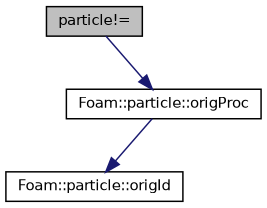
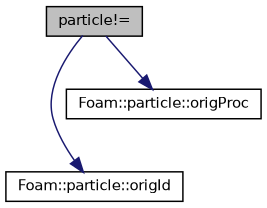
(134, 140) -> (52, 97)
